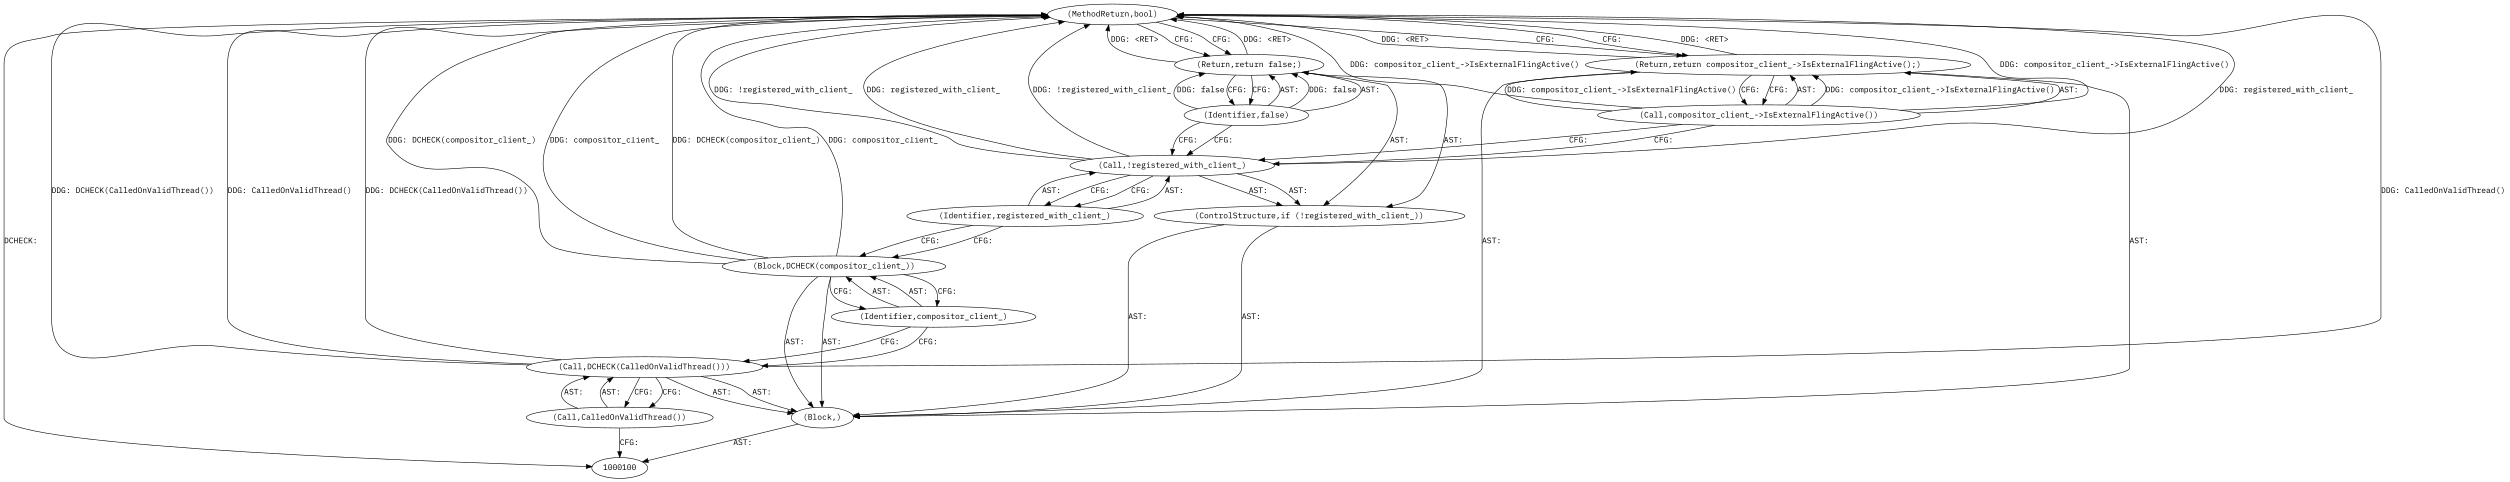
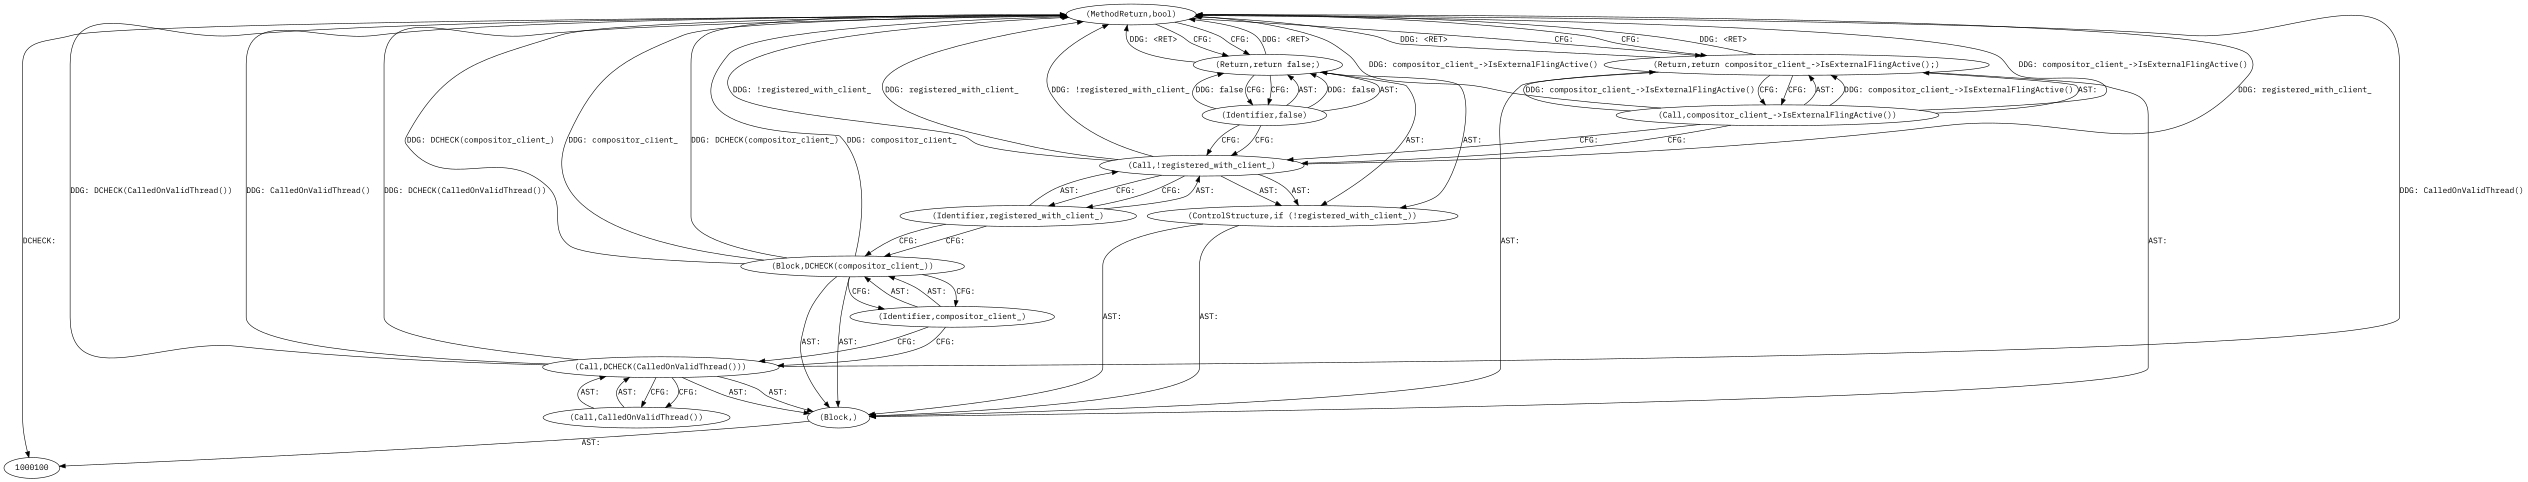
(620, 440) -> none
